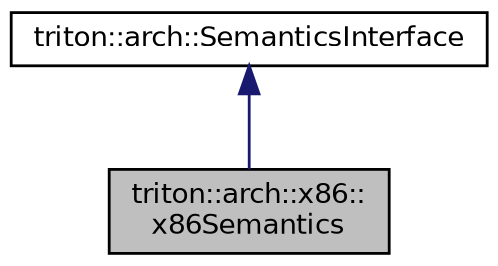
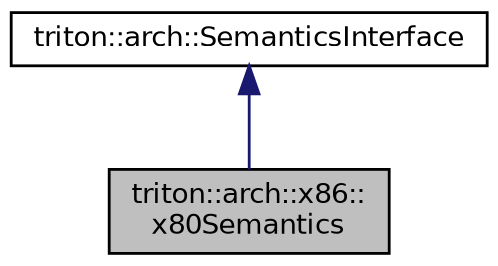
(249, 211) -> (249, 211)
